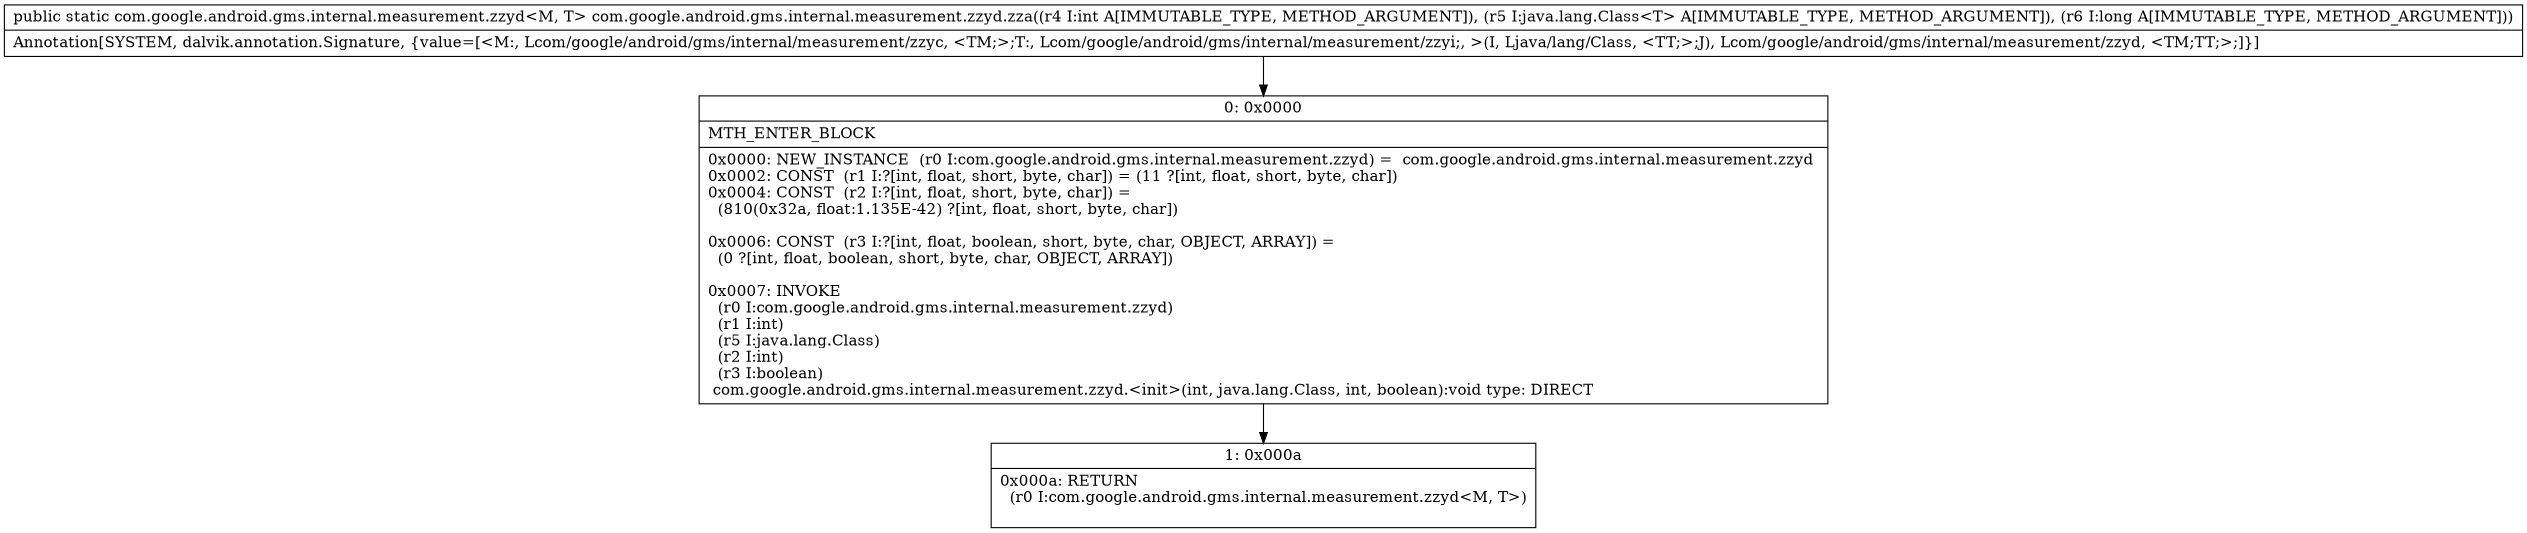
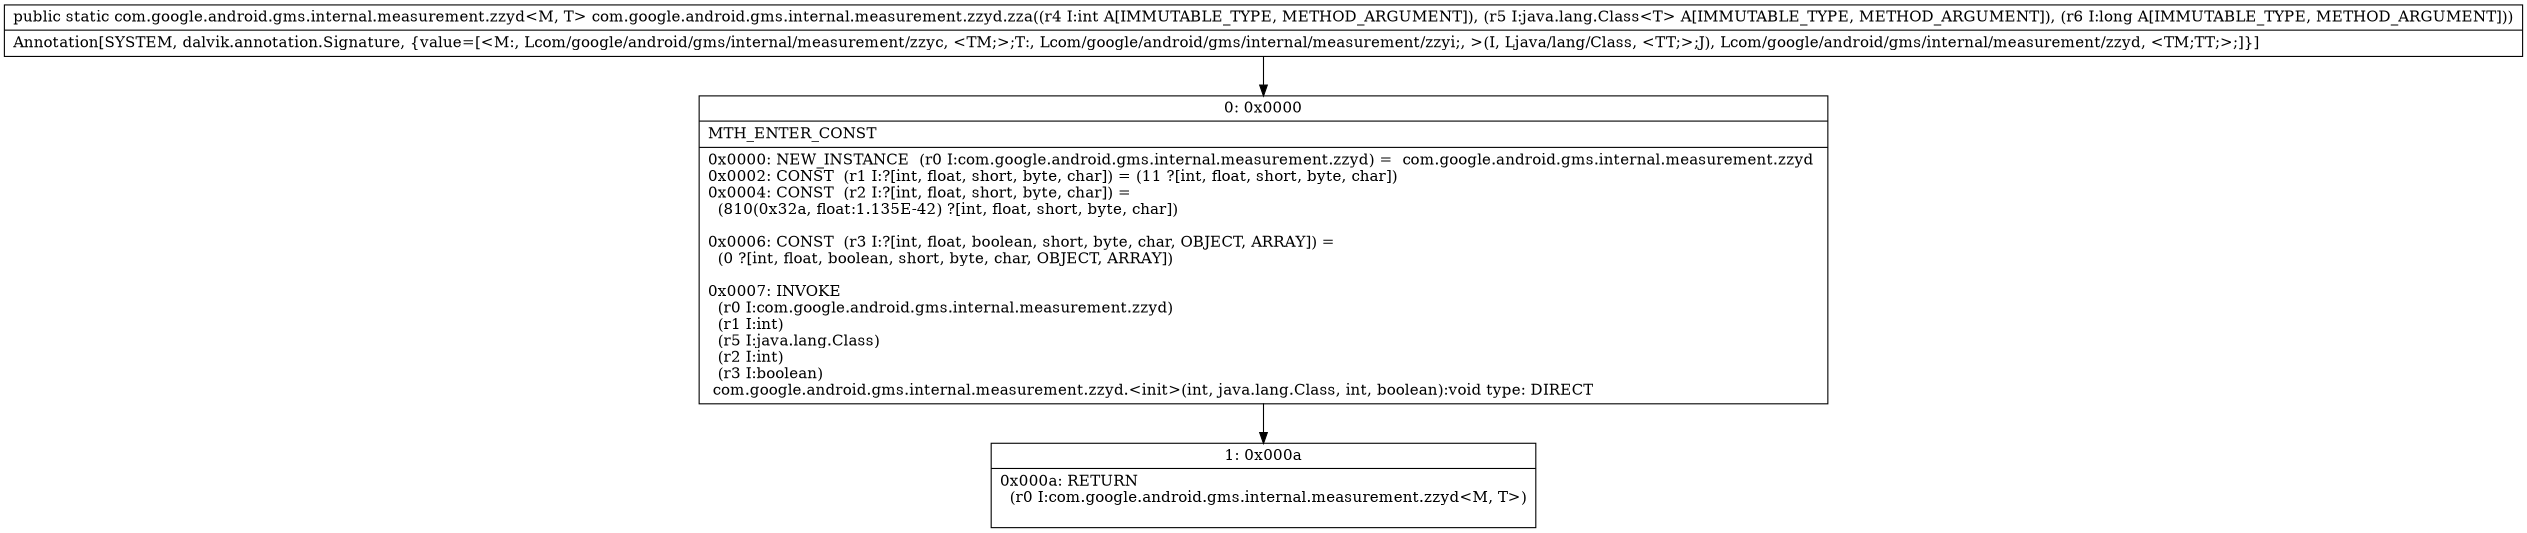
(792, 134) -> (792, 134)
